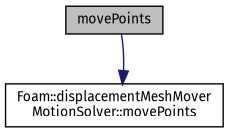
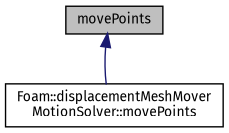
(123, 52) -> (105, 66)
